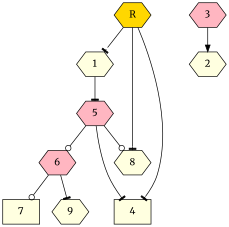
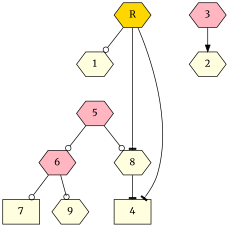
(115, 38) -> (115, 38)
(95, 87) -> none
(104, 163) -> (133, 186)
(63, 186) -> (63, 186)
